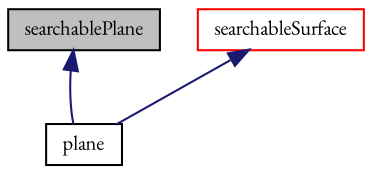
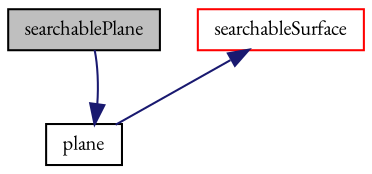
(70, 98) -> (98, 77)
